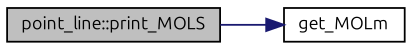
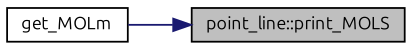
(243, 25) -> (151, 25)
